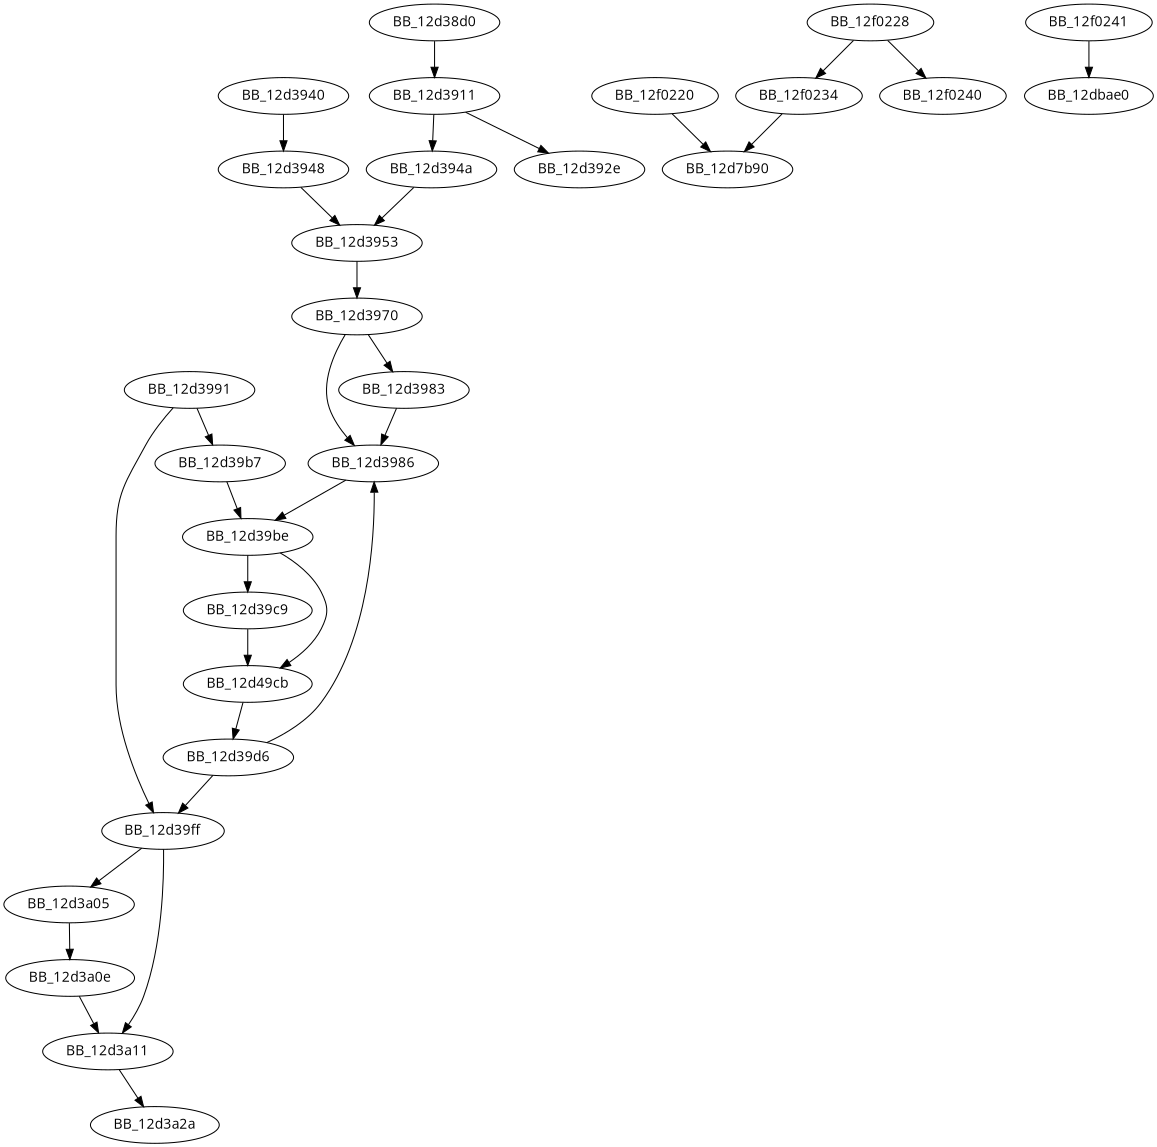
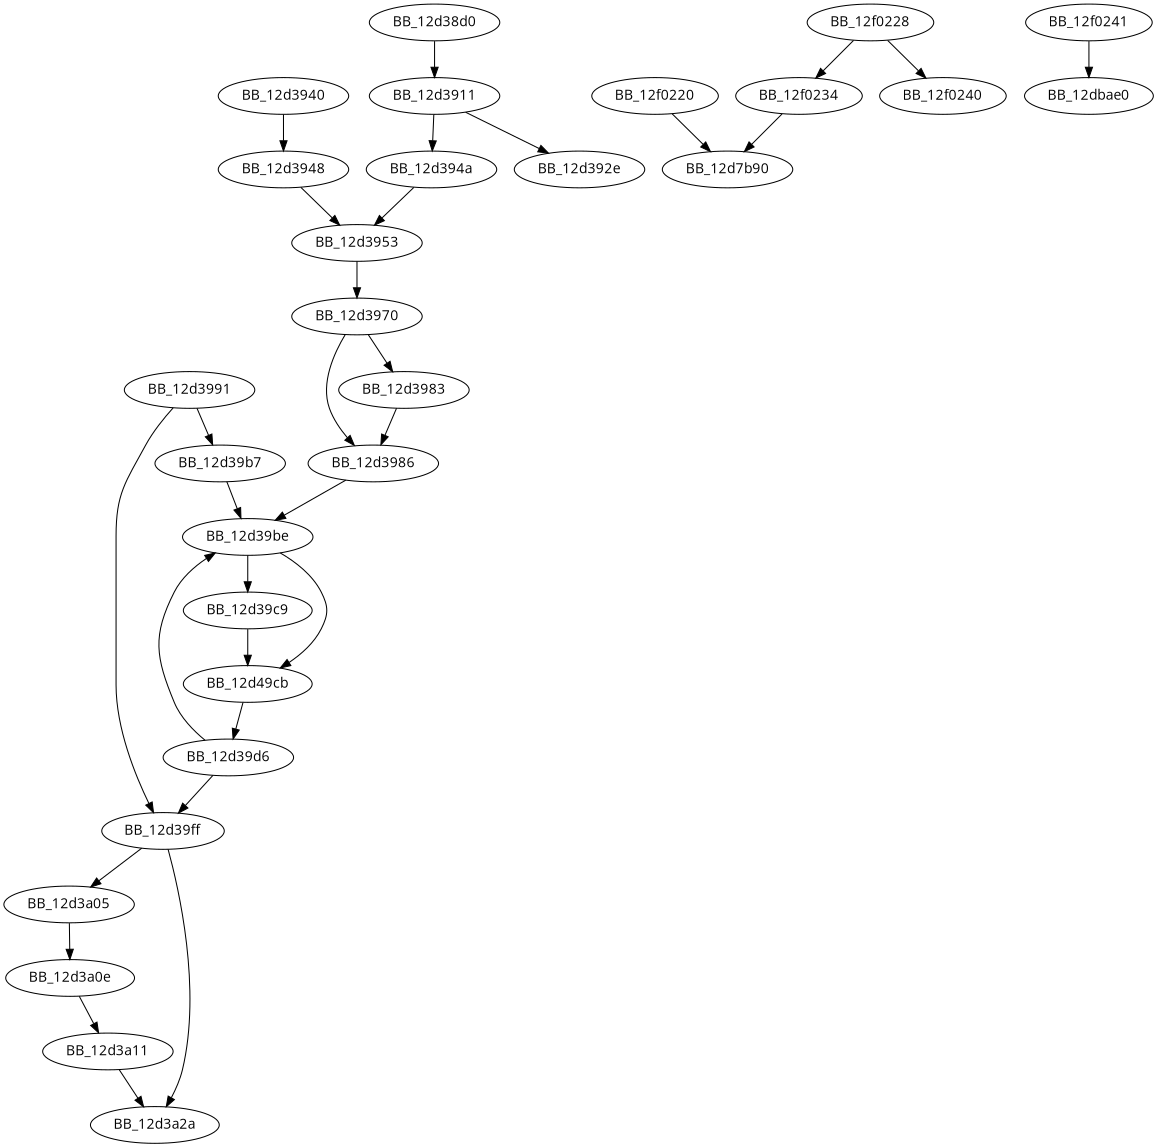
(354, 634) -> (159, 648)
(158, 940) -> (189, 974)
